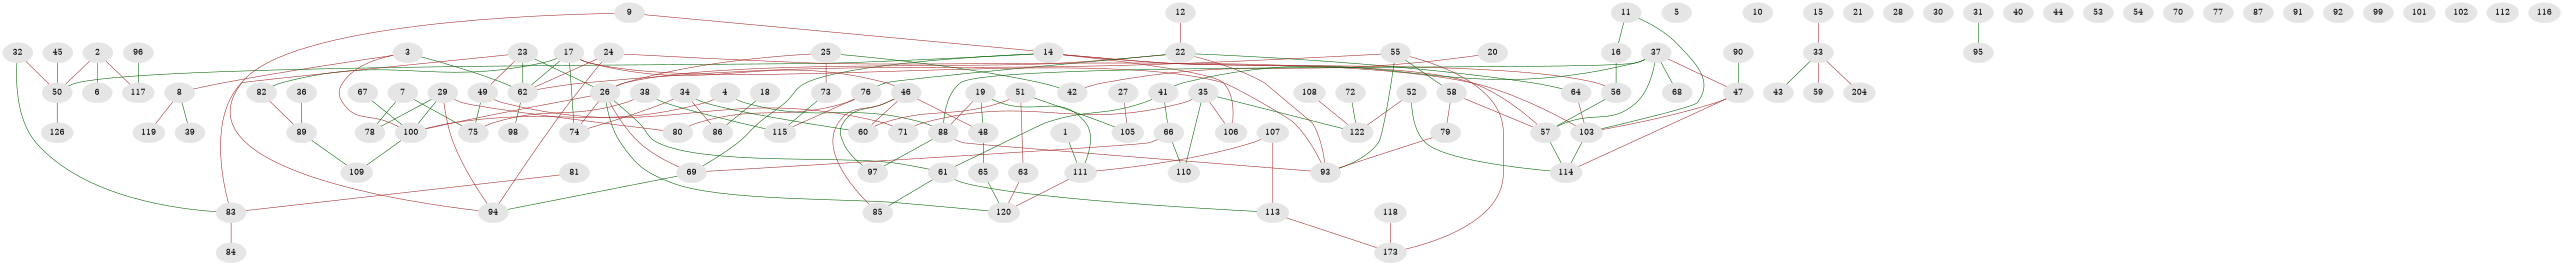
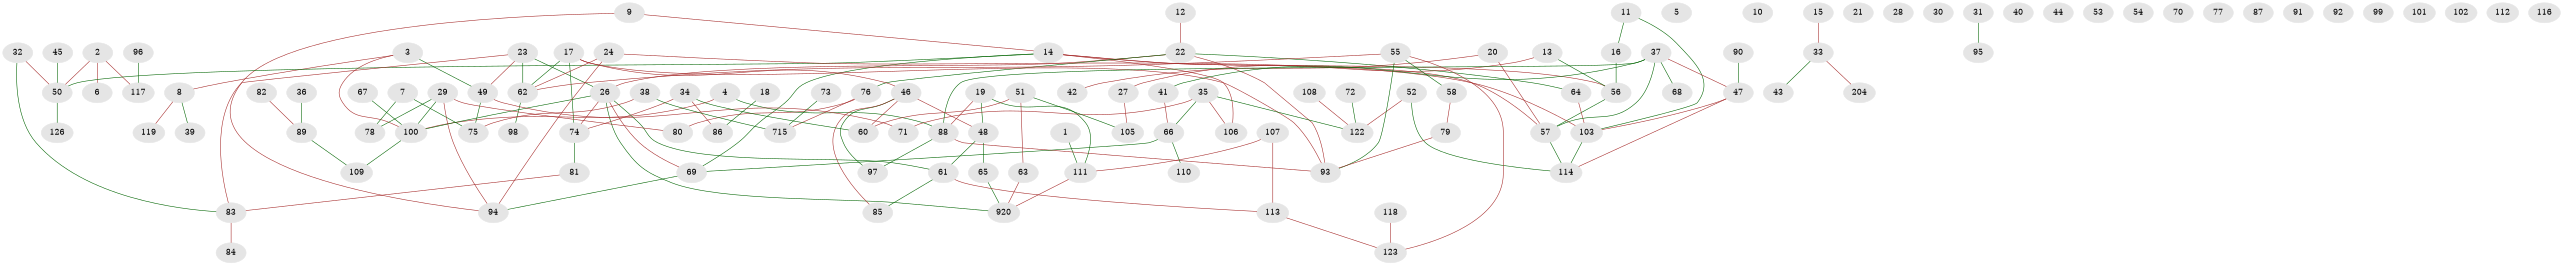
(826, 53) -> none
none -> (1547, 53)
(414, 71) -> none
(480, 75) -> (445, 73)
(1818, 93) -> none
(1493, 111) -> (1519, 93)
(500, 113) -> (500, 113)
(1166, 113) -> (1166, 113)
(1050, 122) -> (964, 152)
(780, 133) -> (780, 133)
(1194, 133) -> (1186, 113)
none -> (574, 153)
(933, 158) -> (933, 158)
(1105, 201) -> (1105, 201)
(1004, 213) -> (1004, 213)
(1391, 253) -> (1391, 253)
